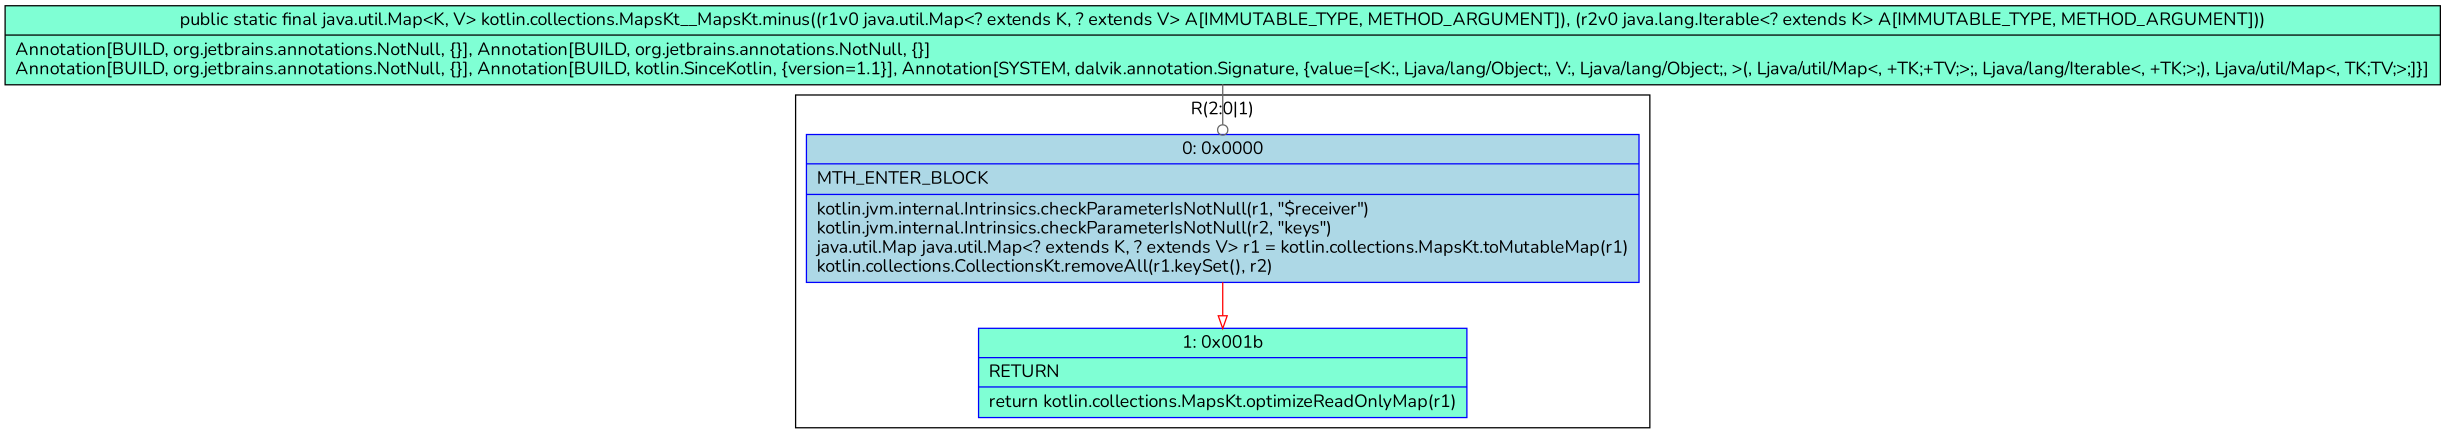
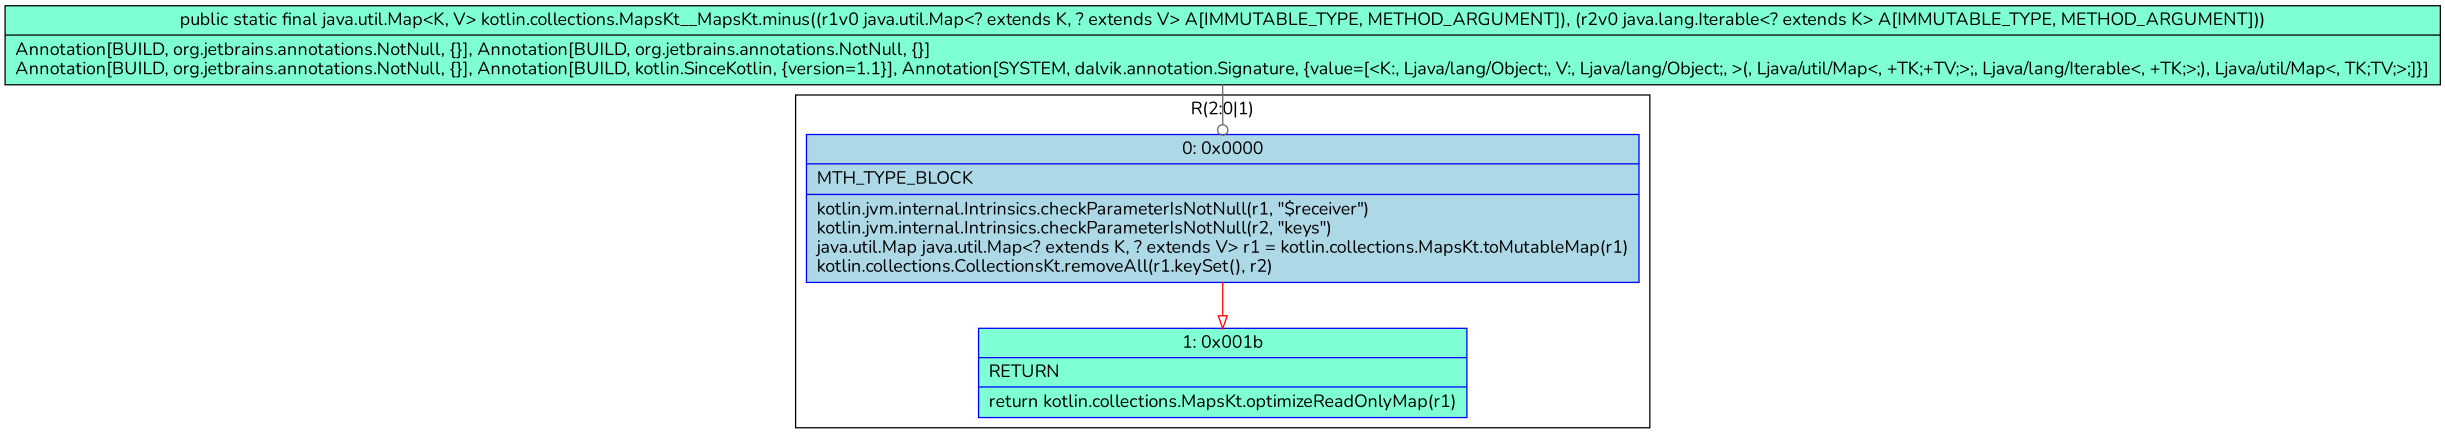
(903, 178) -> (896, 178)
